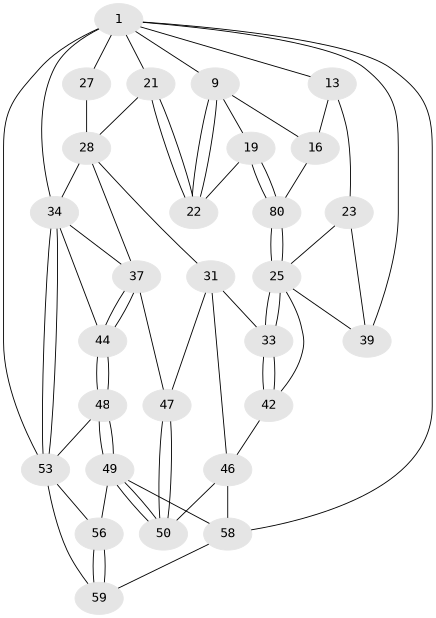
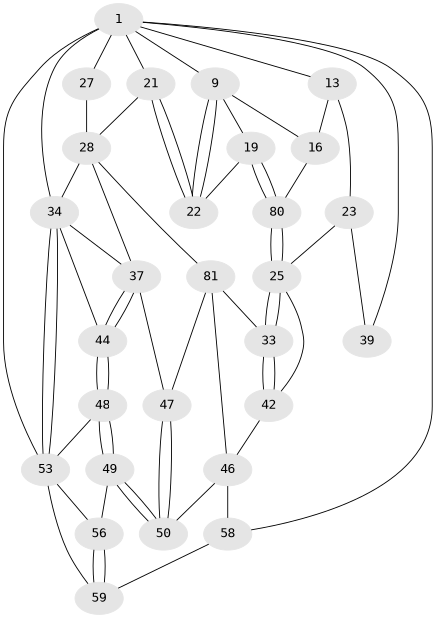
(211, 277) -> (211, 277)
(322, 309) -> none
(175, 505) -> none
